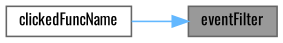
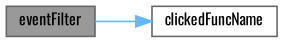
(152, 21) -> (115, 21)
